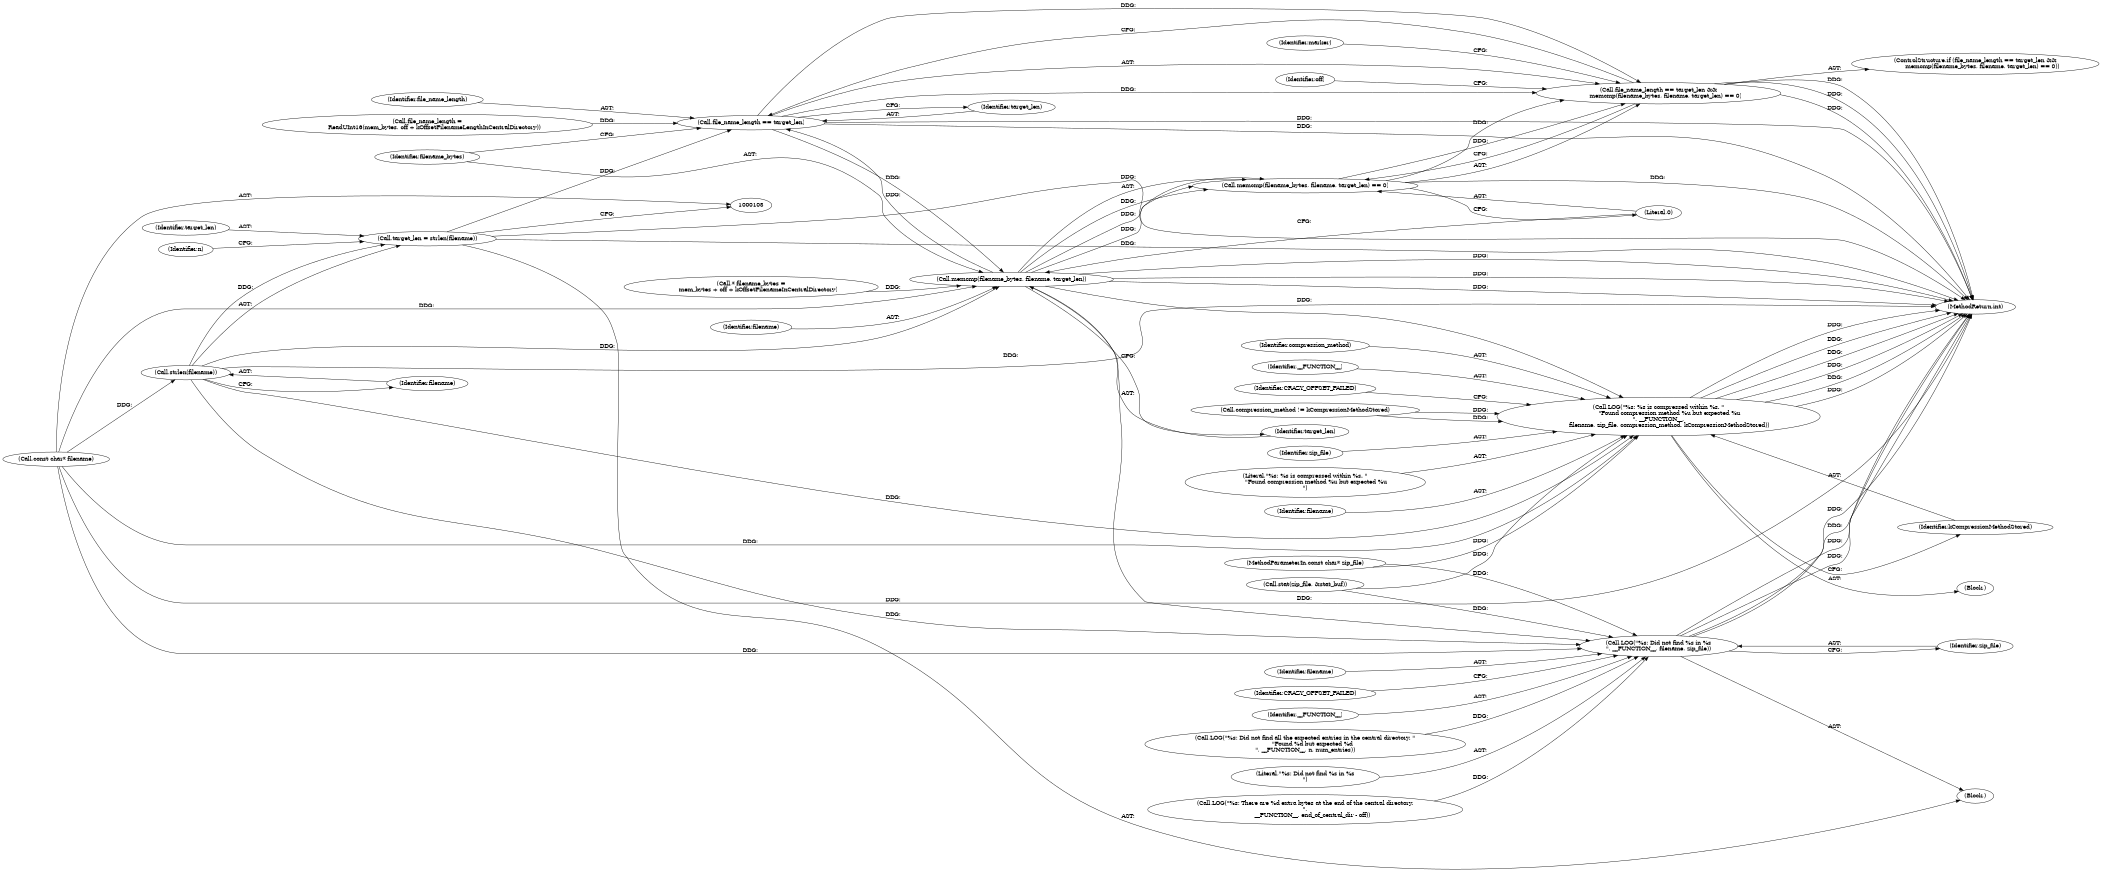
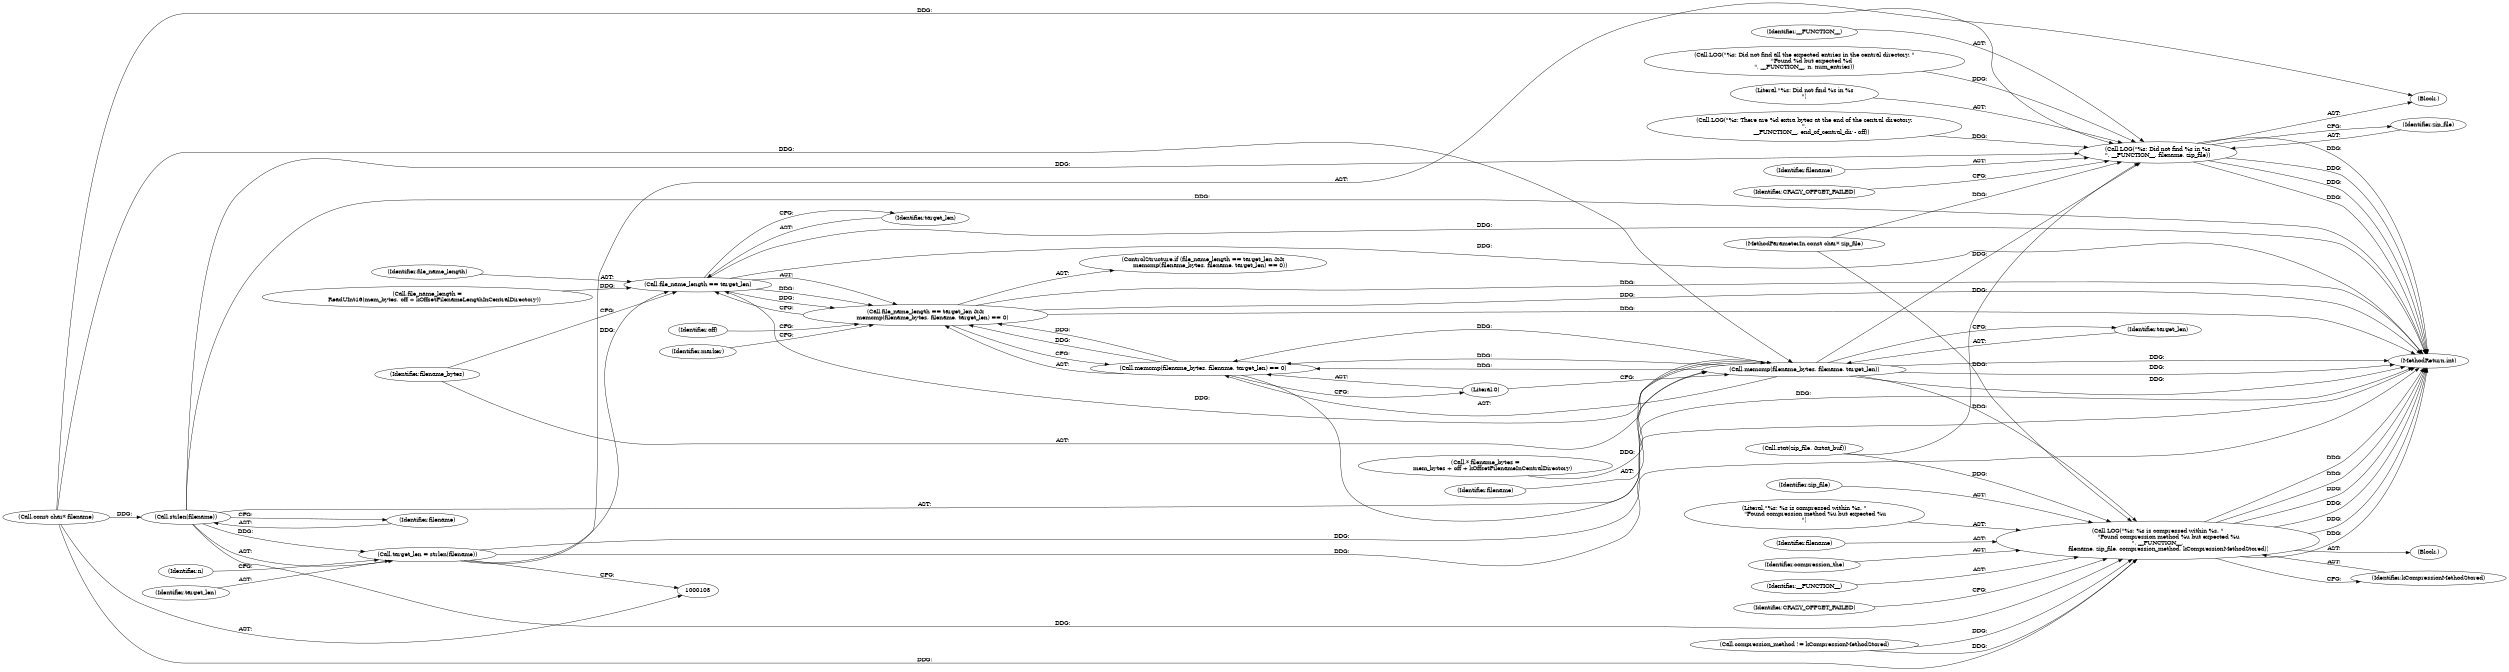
(894, 186) -> none
(1305, 346) -> (1804, 565)
(608, 347) -> (925, 505)
(1034, 603) -> none
